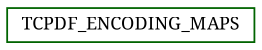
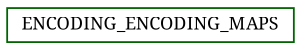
(131, 25) -> (150, 25)
